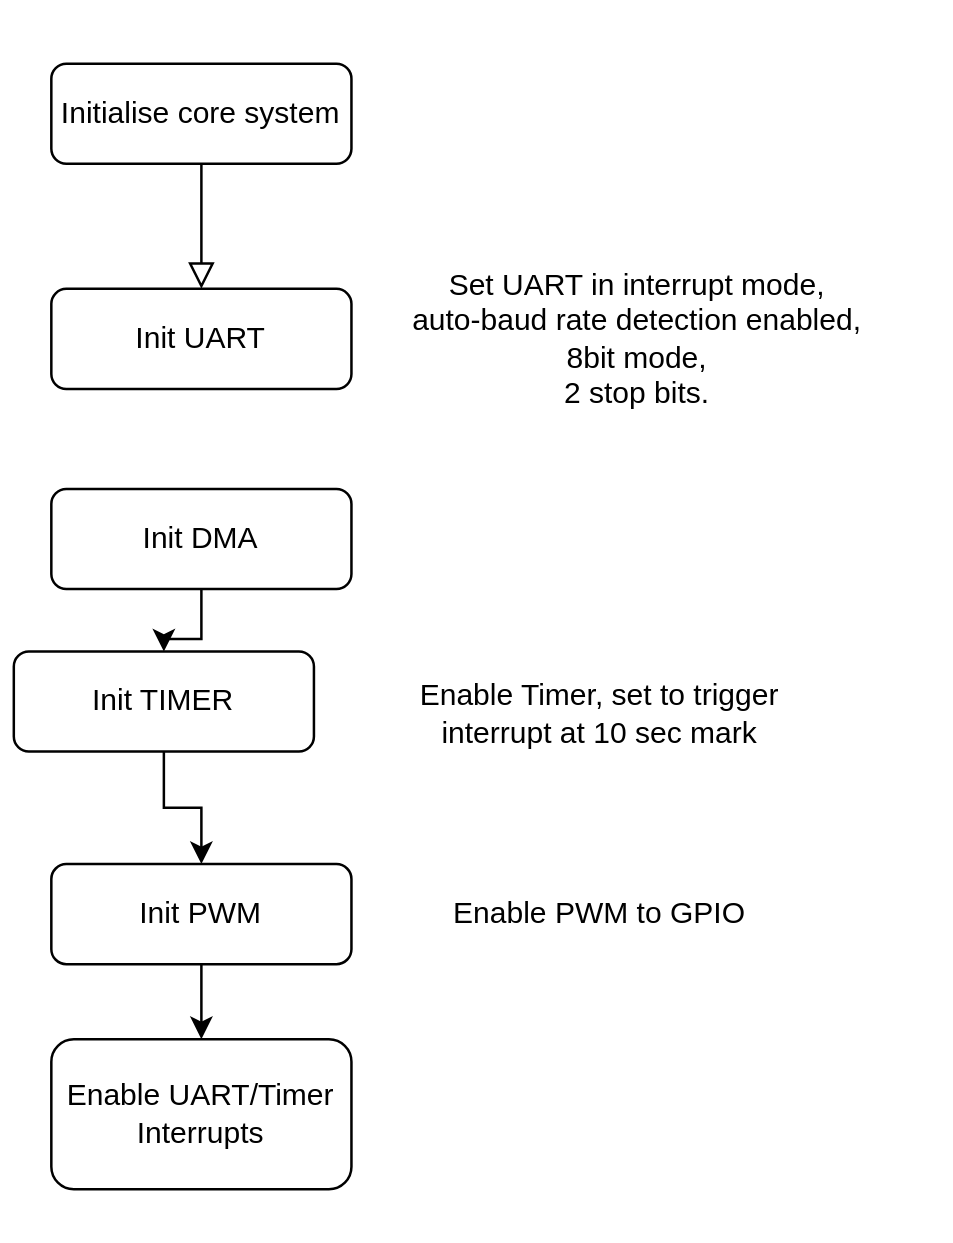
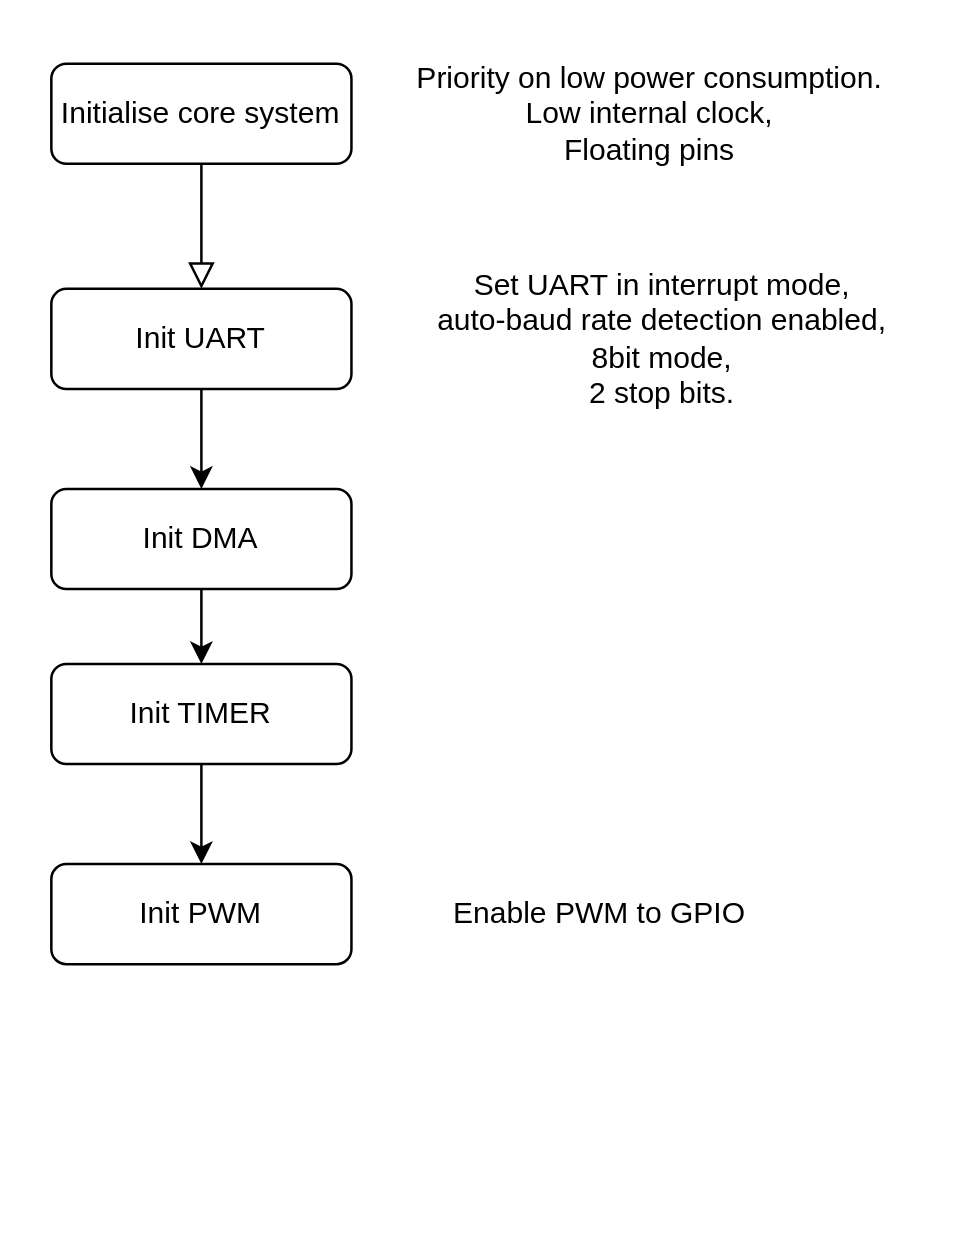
none -> (649, 114)
(636, 339) -> (661, 339)
none -> (201, 431)
(164, 701) -> (201, 714)
(599, 714) -> none
(201, 1010) -> none
(201, 1114) -> none
